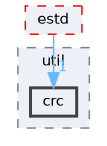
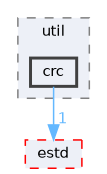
(54, 58) -> (54, 108)
